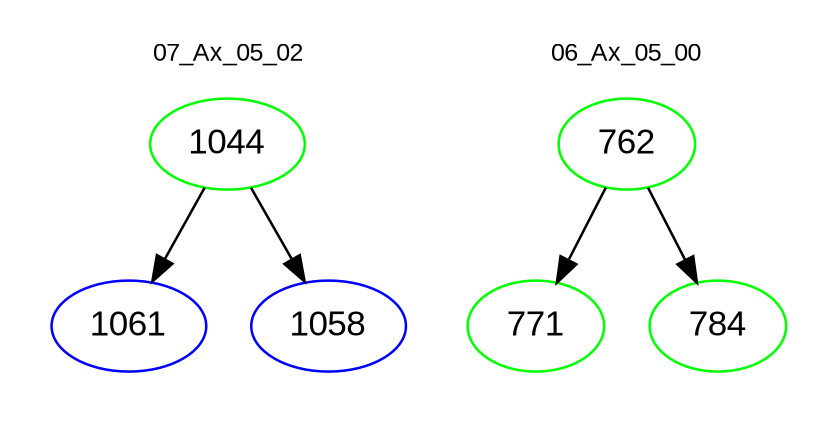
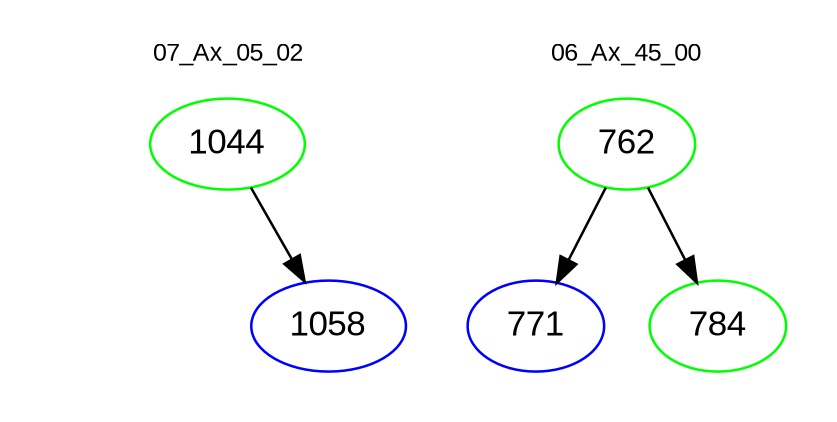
(627, 54) -> (627, 54)
(129, 326) -> none
(536, 326) -> (536, 326)
